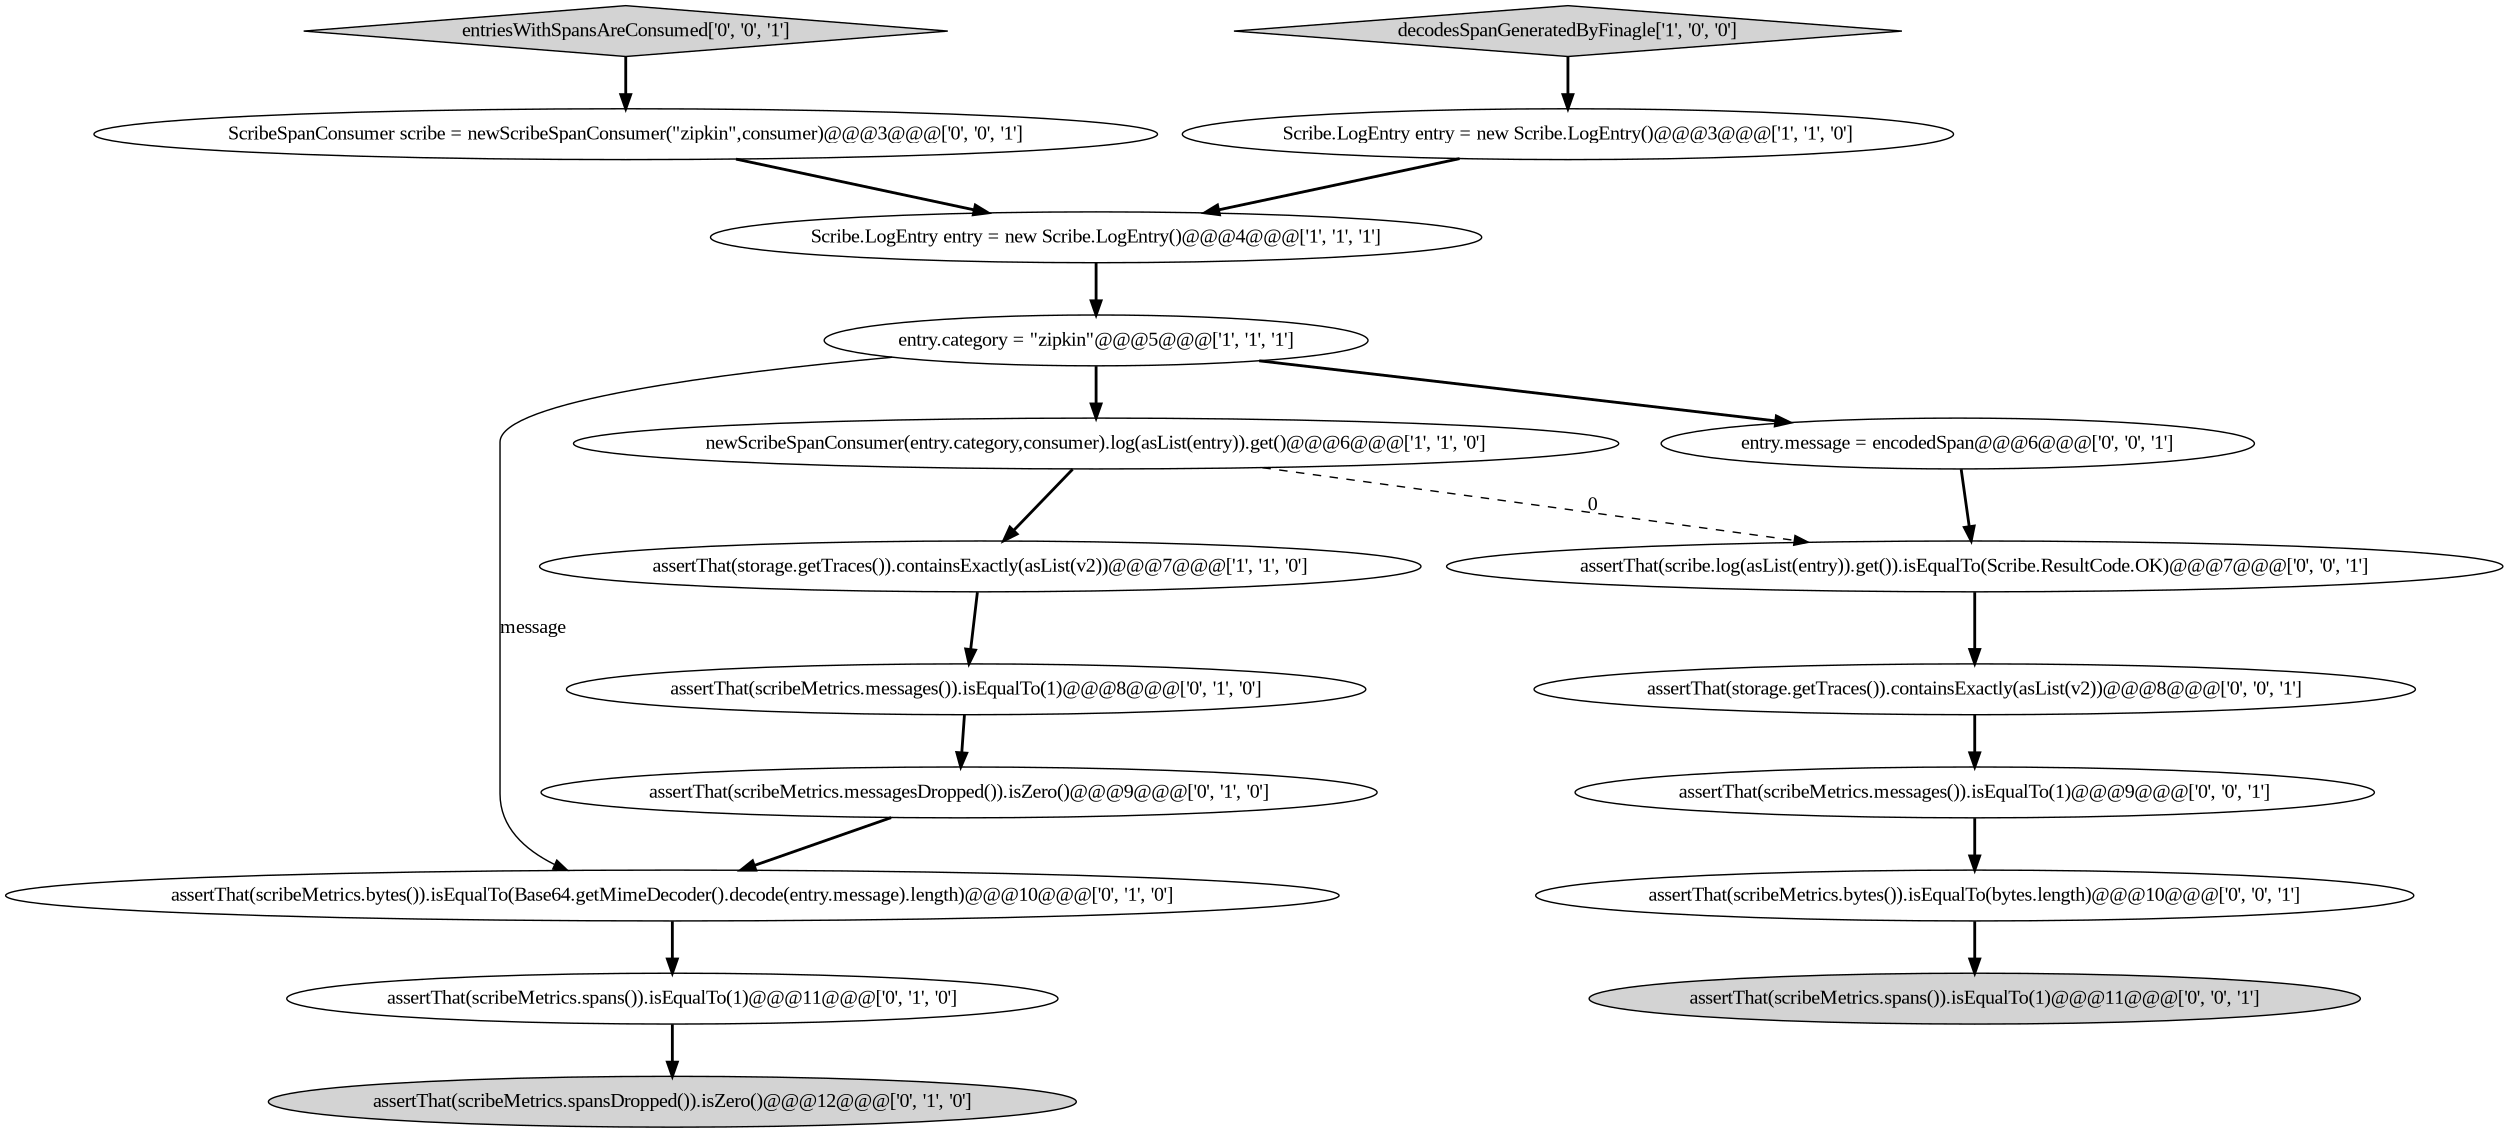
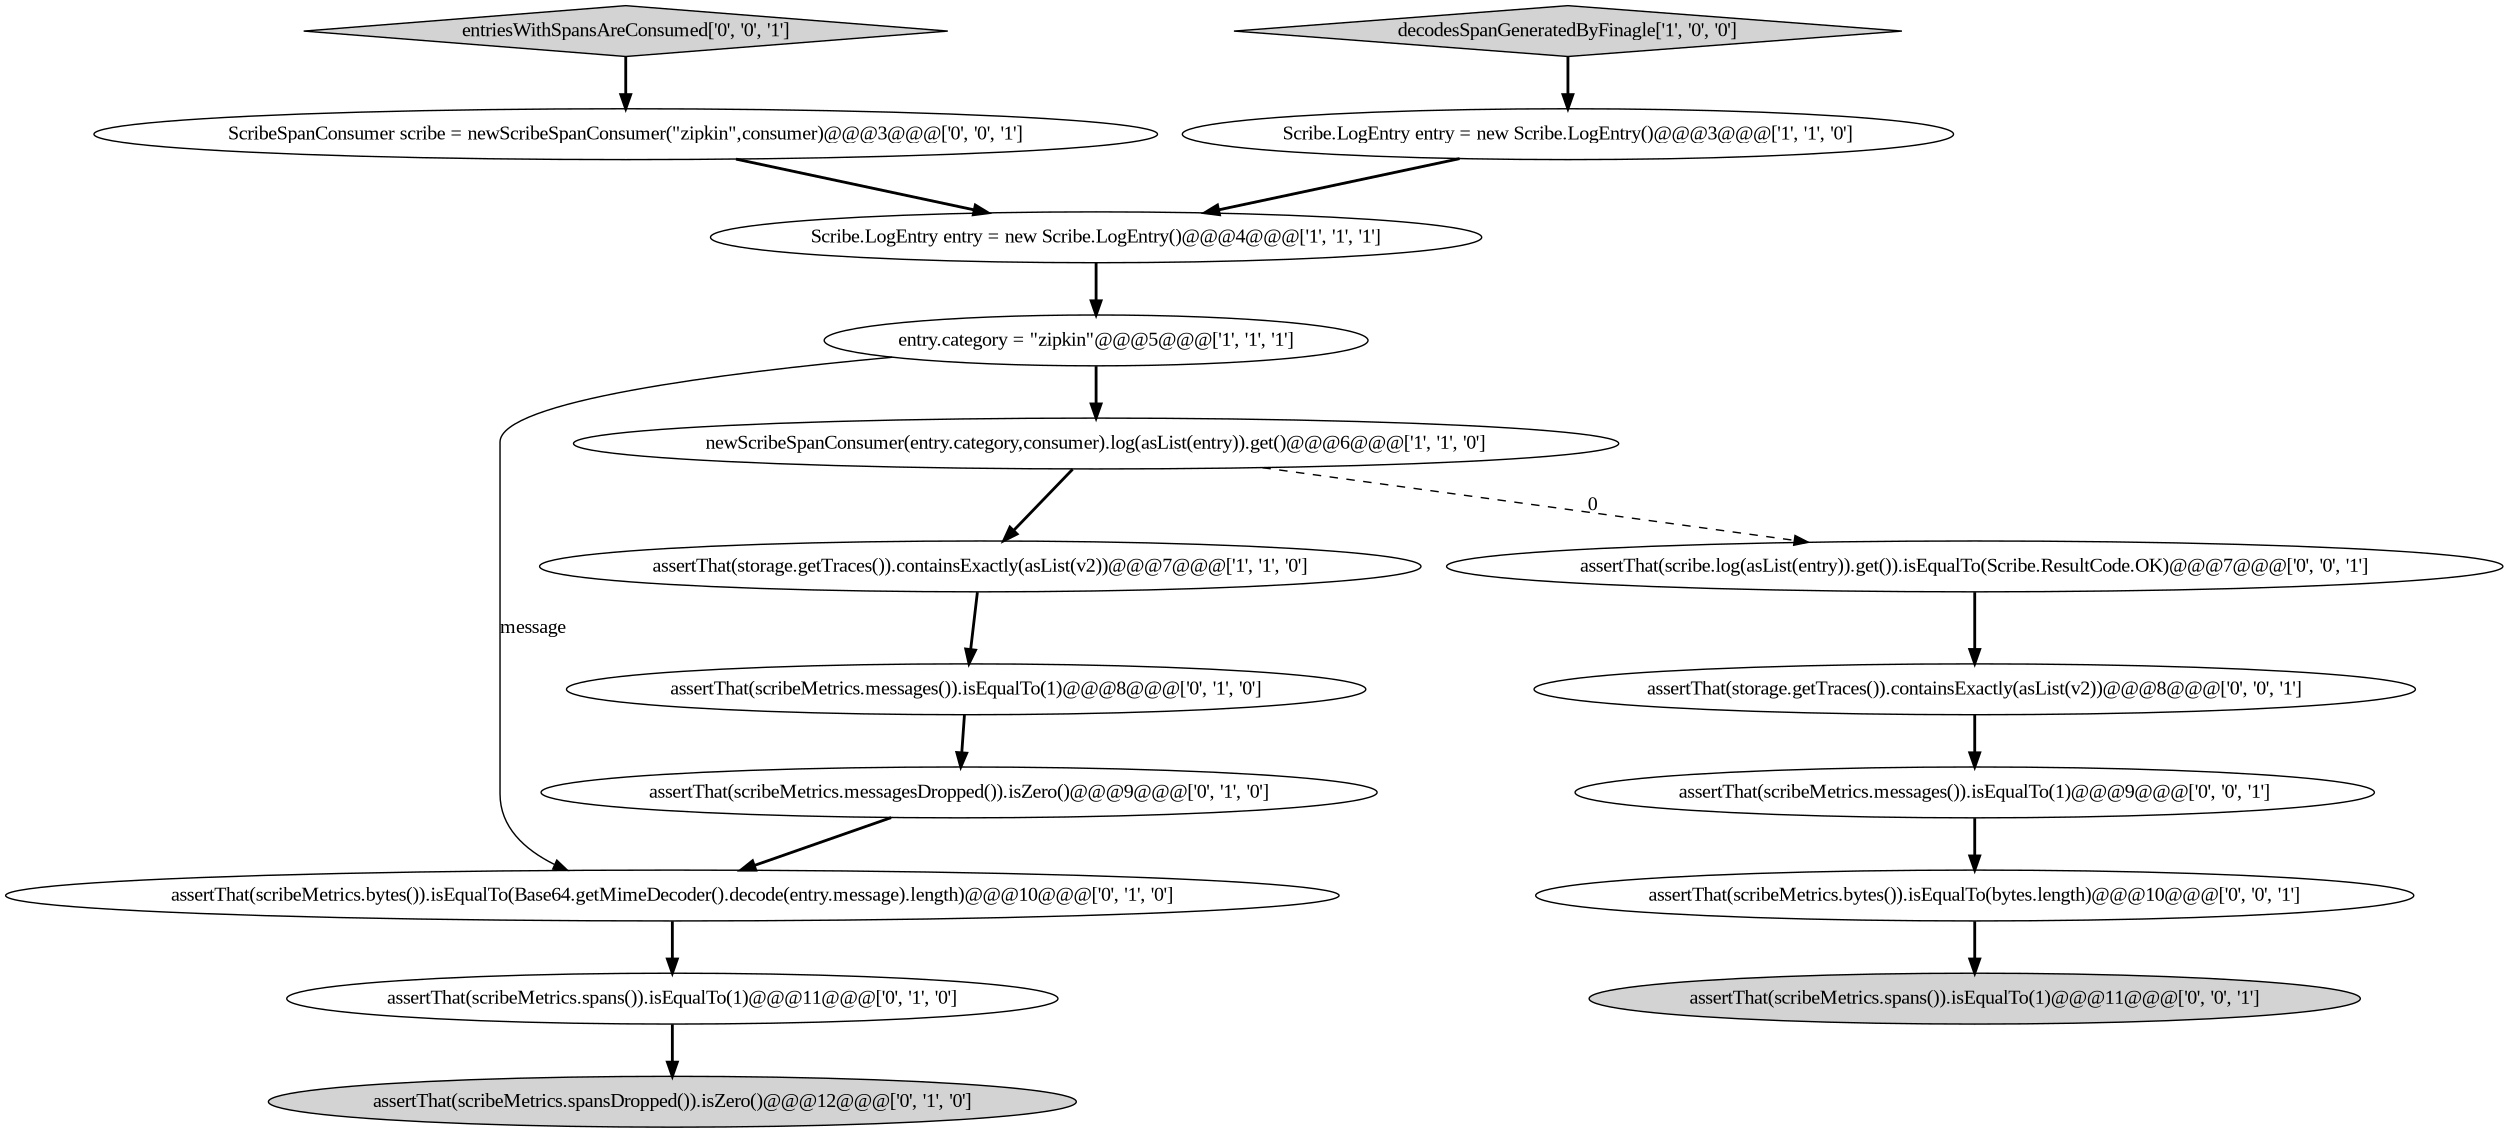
(1958, 444) -> none
